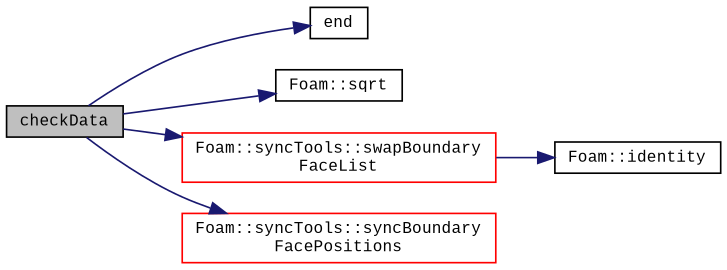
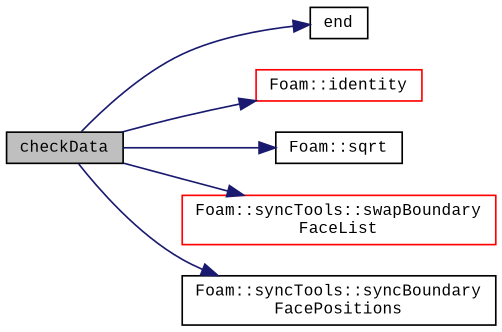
(517, 158) -> (180, 117)
(638, 158) -> (339, 85)
(339, 238) -> (339, 300)
